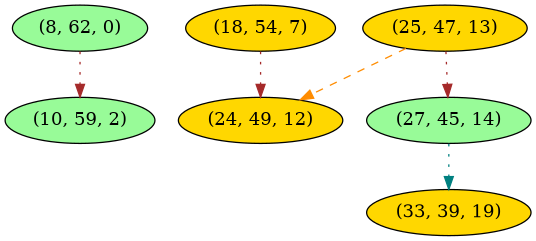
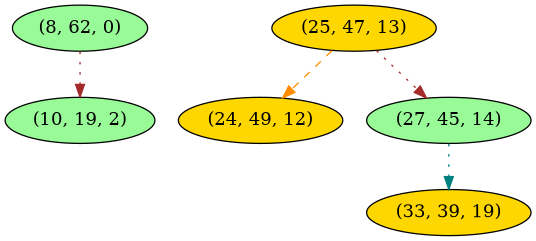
(261, 28) -> none
(80, 120) -> (80, 120)
